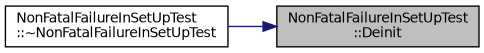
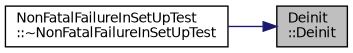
(378, 26) -> (312, 26)
